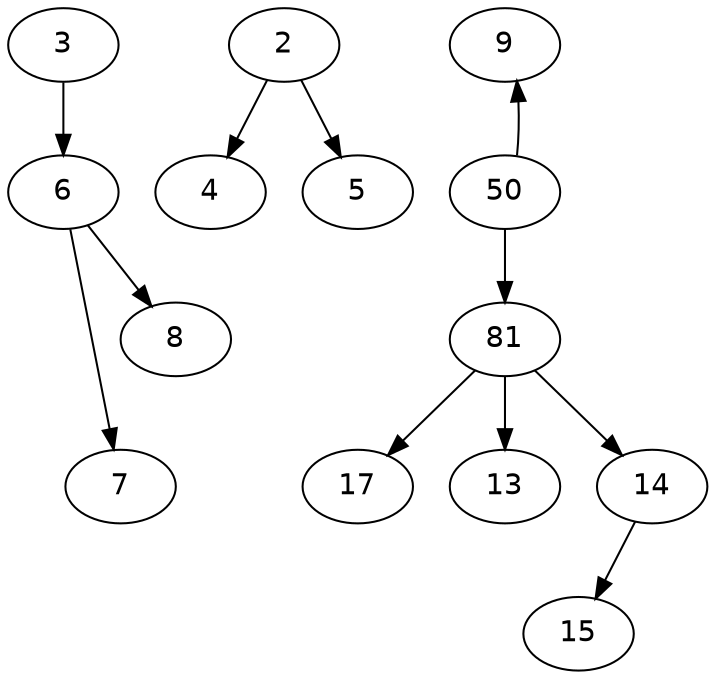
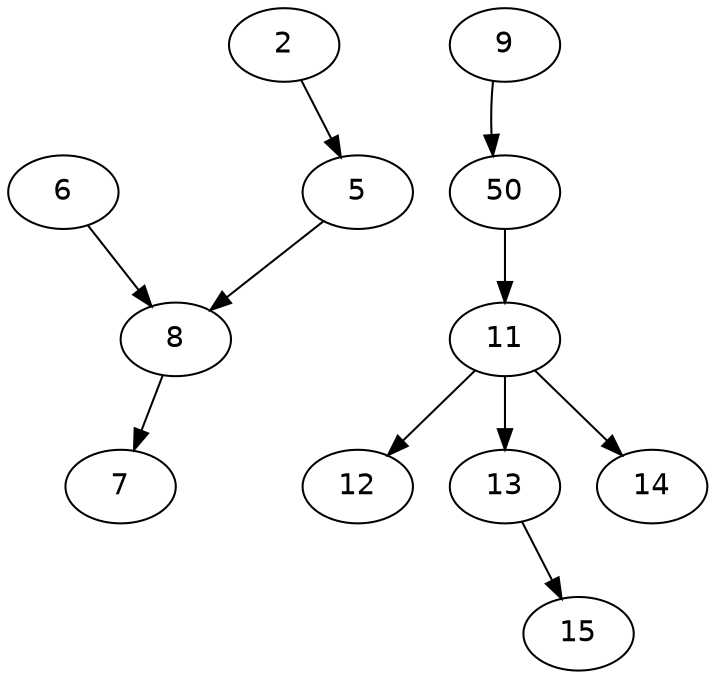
(63, 45) -> none
(519, 129) -> (491, 108)
(211, 192) -> none
none -> (275, 259)
(90, 329) -> (152, 403)
(505, 339) -> (505, 339)
(358, 487) -> (358, 487)
(620, 551) -> (537, 551)
